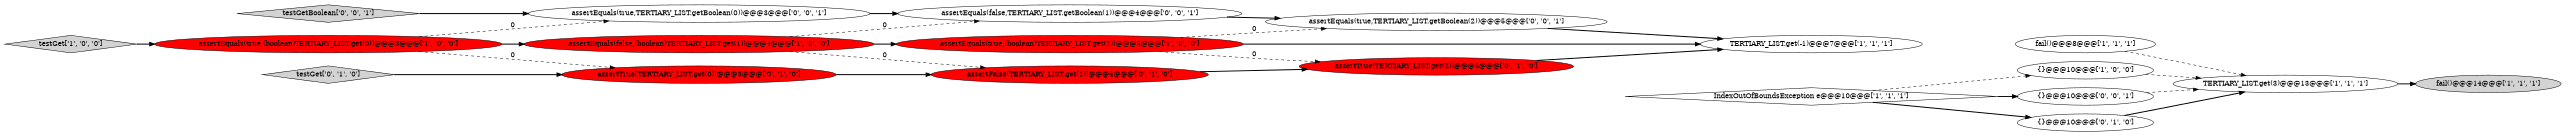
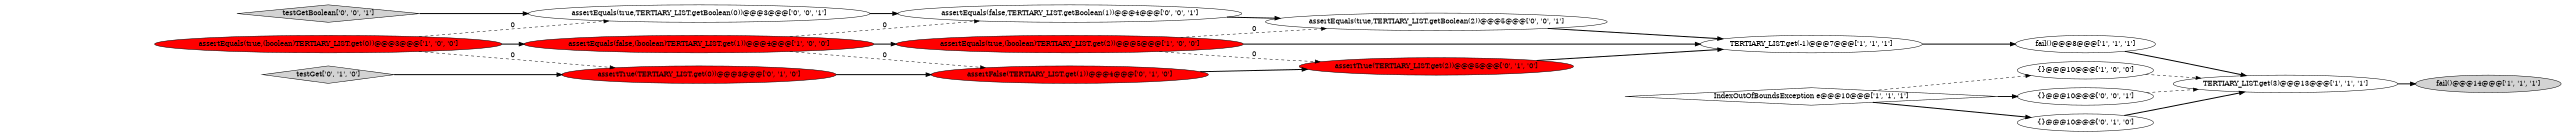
(71, 44) -> none
none -> (1966, 44)
(2183, 63) -> (2183, 63)
